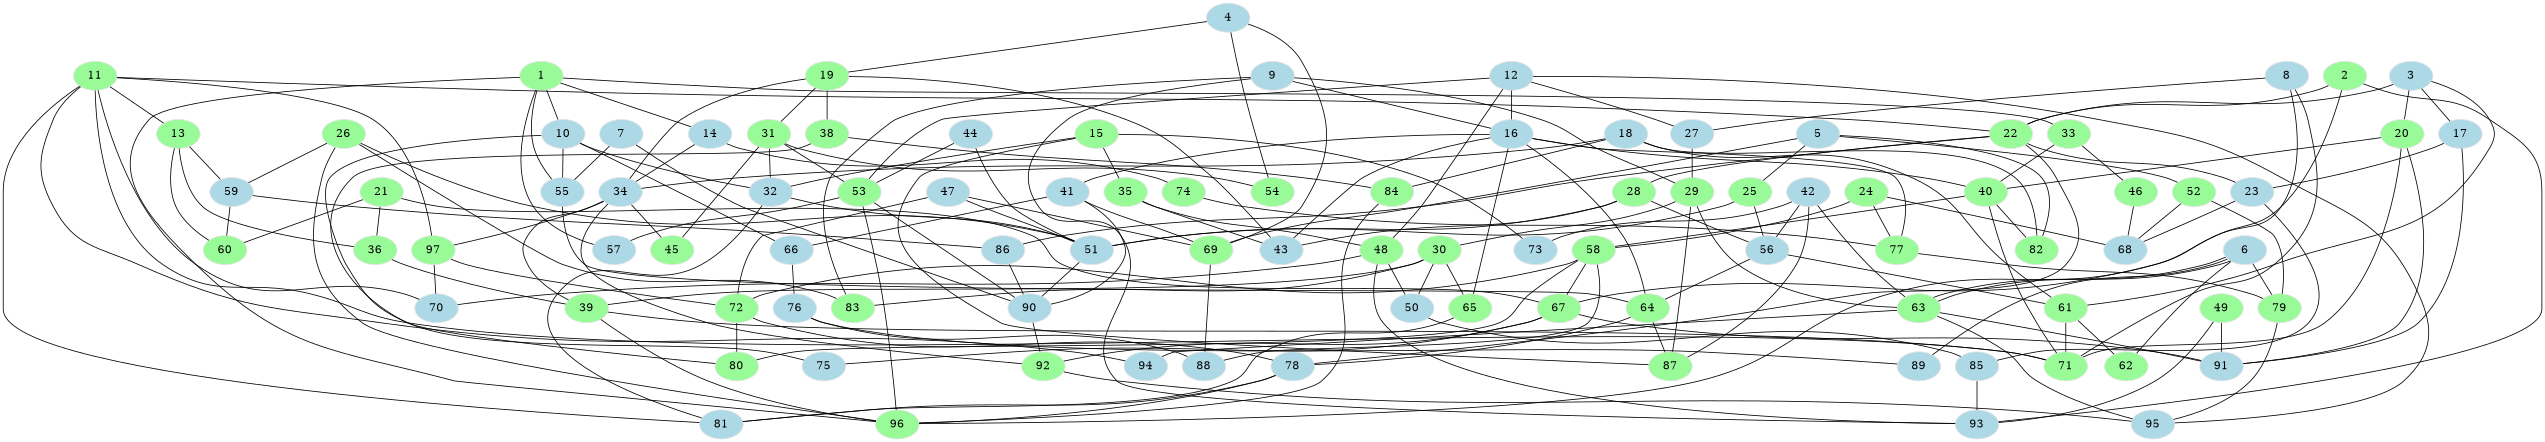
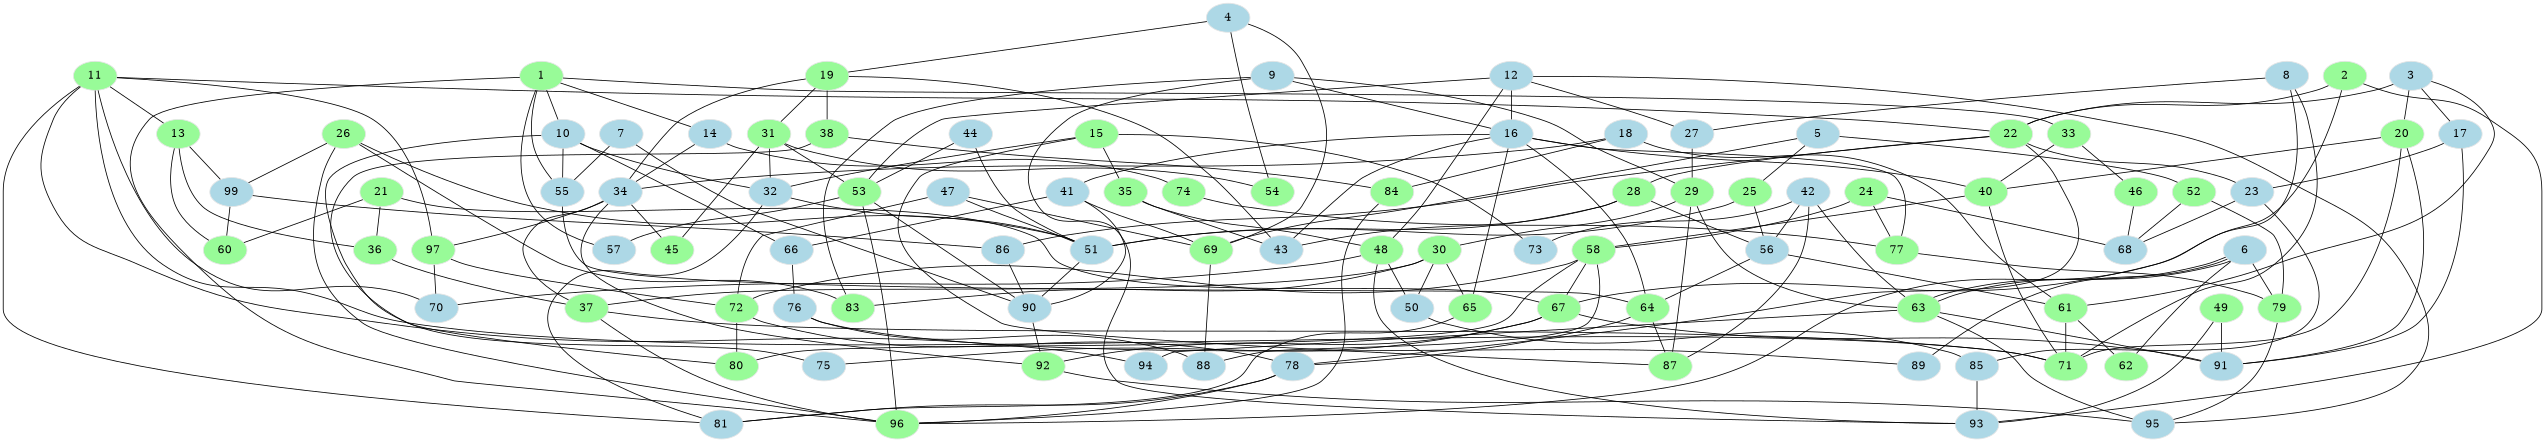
(232, 192) -> (232, 192)
(2037, 250) -> none
(587, 308) -> (587, 308)
